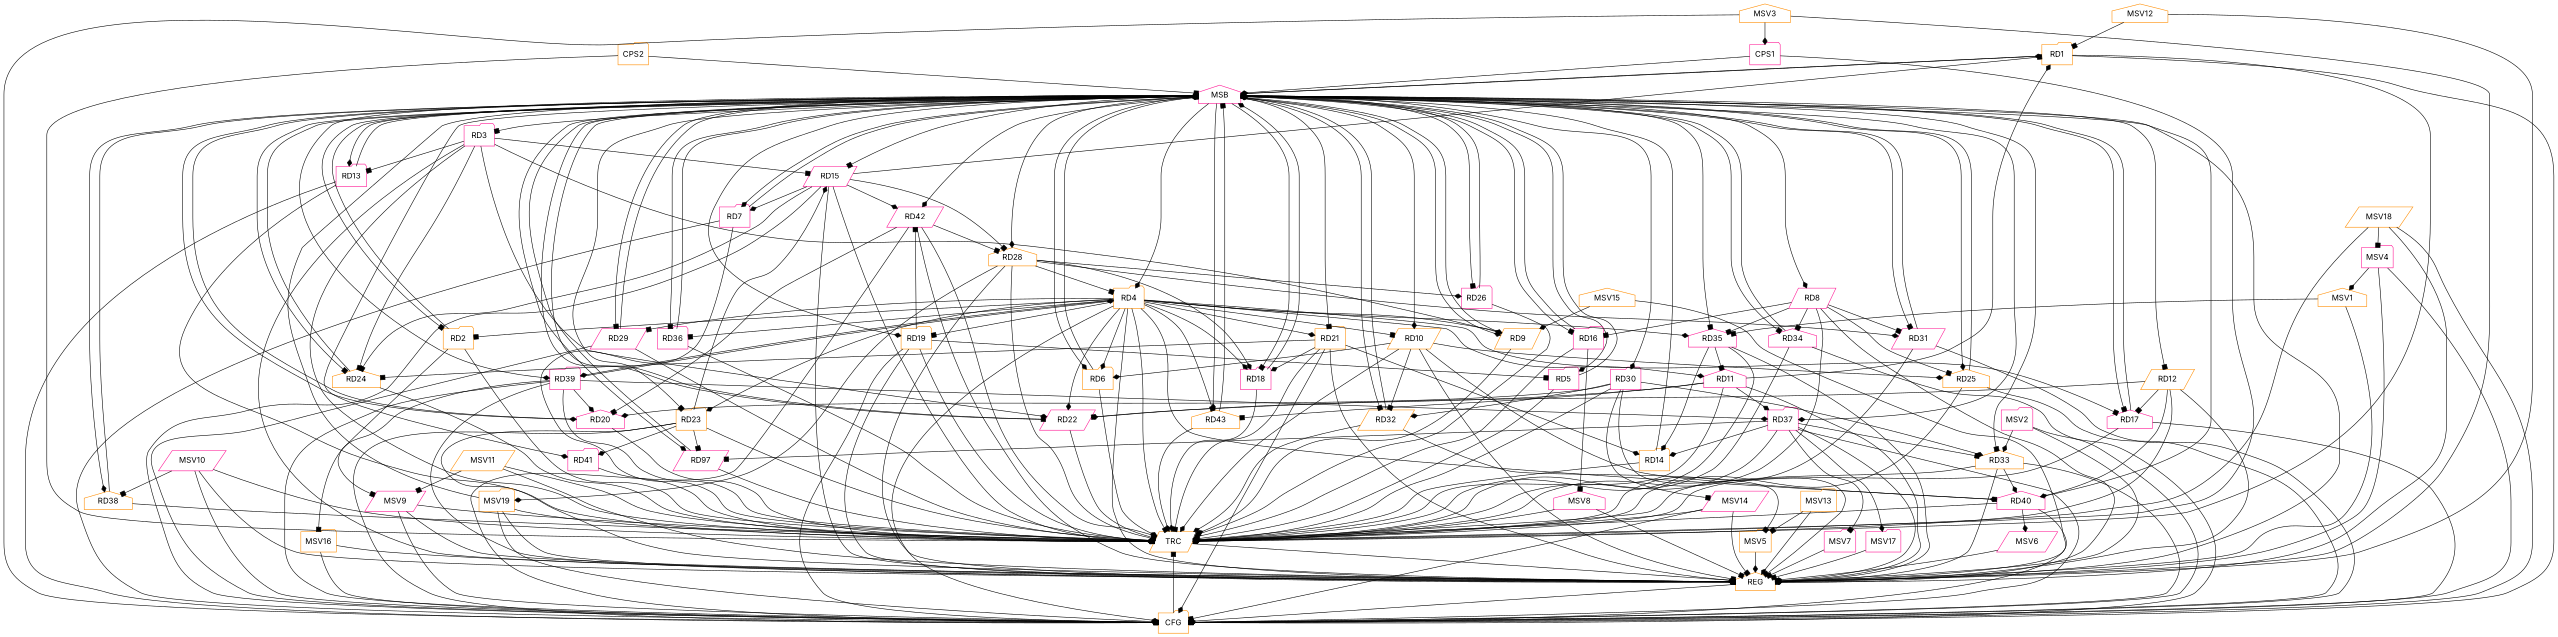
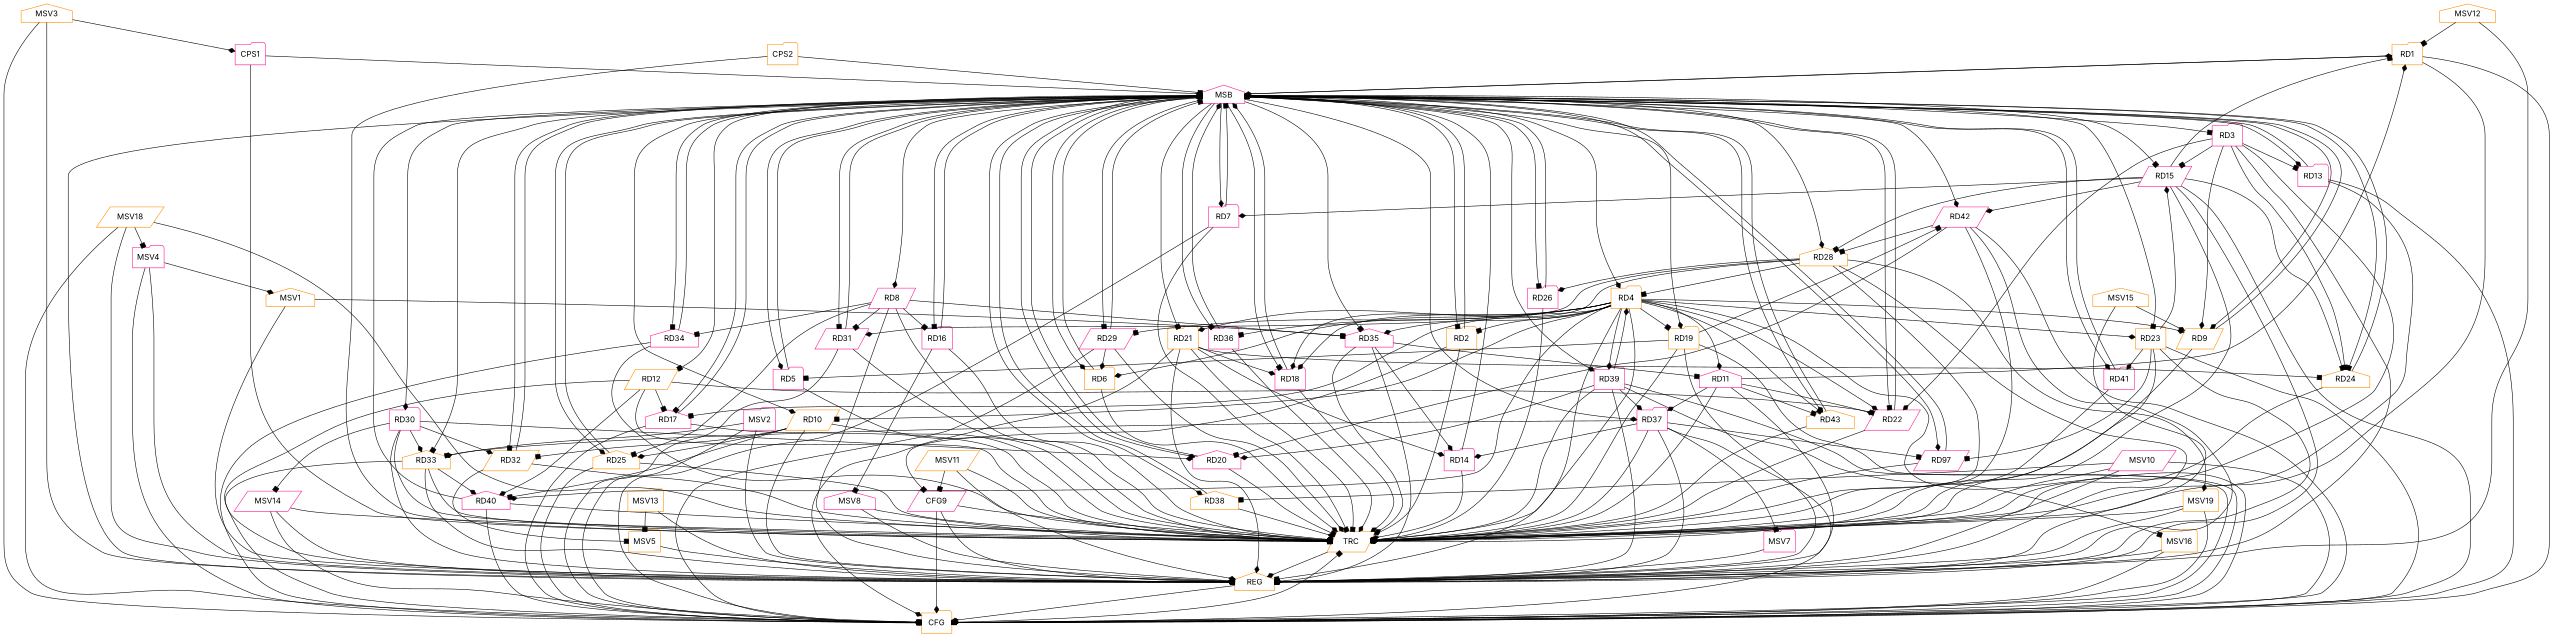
(482, 118) -> (1779, 111)
(1235, 363) -> (1104, 356)
(1654, 461) -> (1459, 461)
(395, 501) -> (937, 501)
(1883, 542) -> none
(2027, 542) -> none
